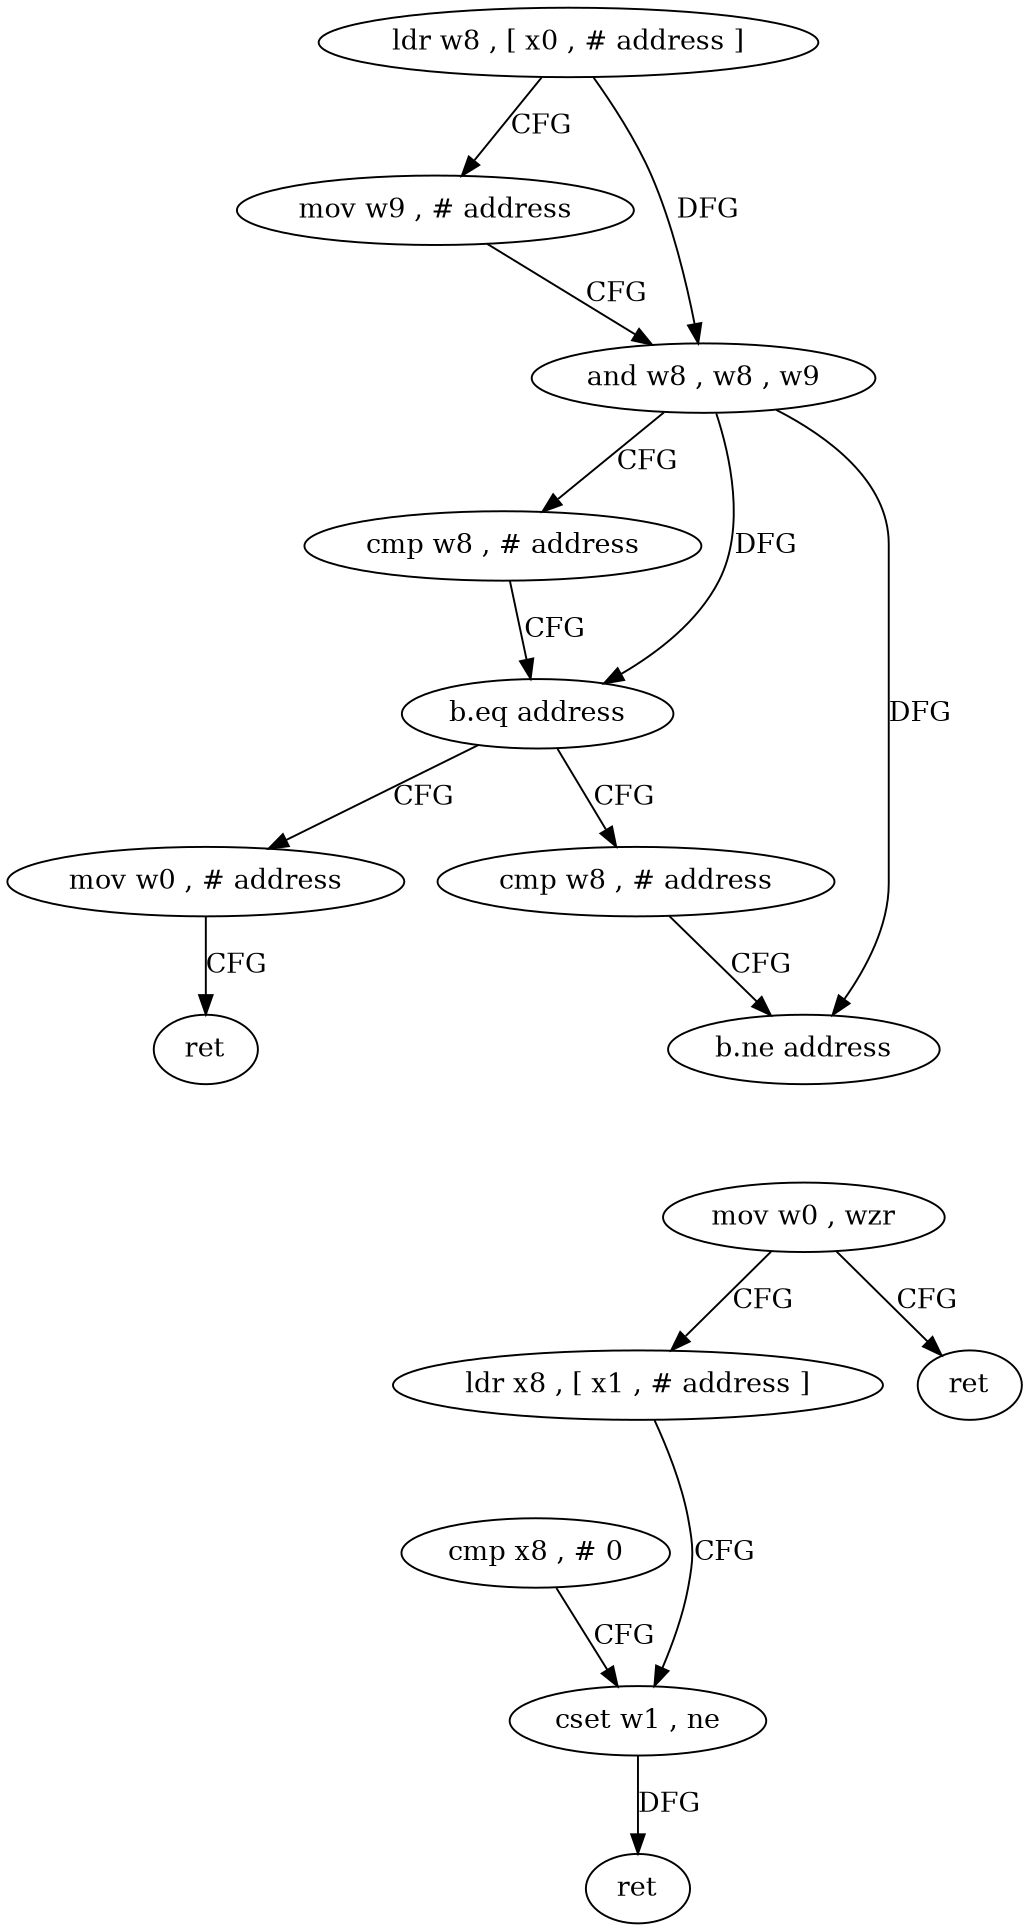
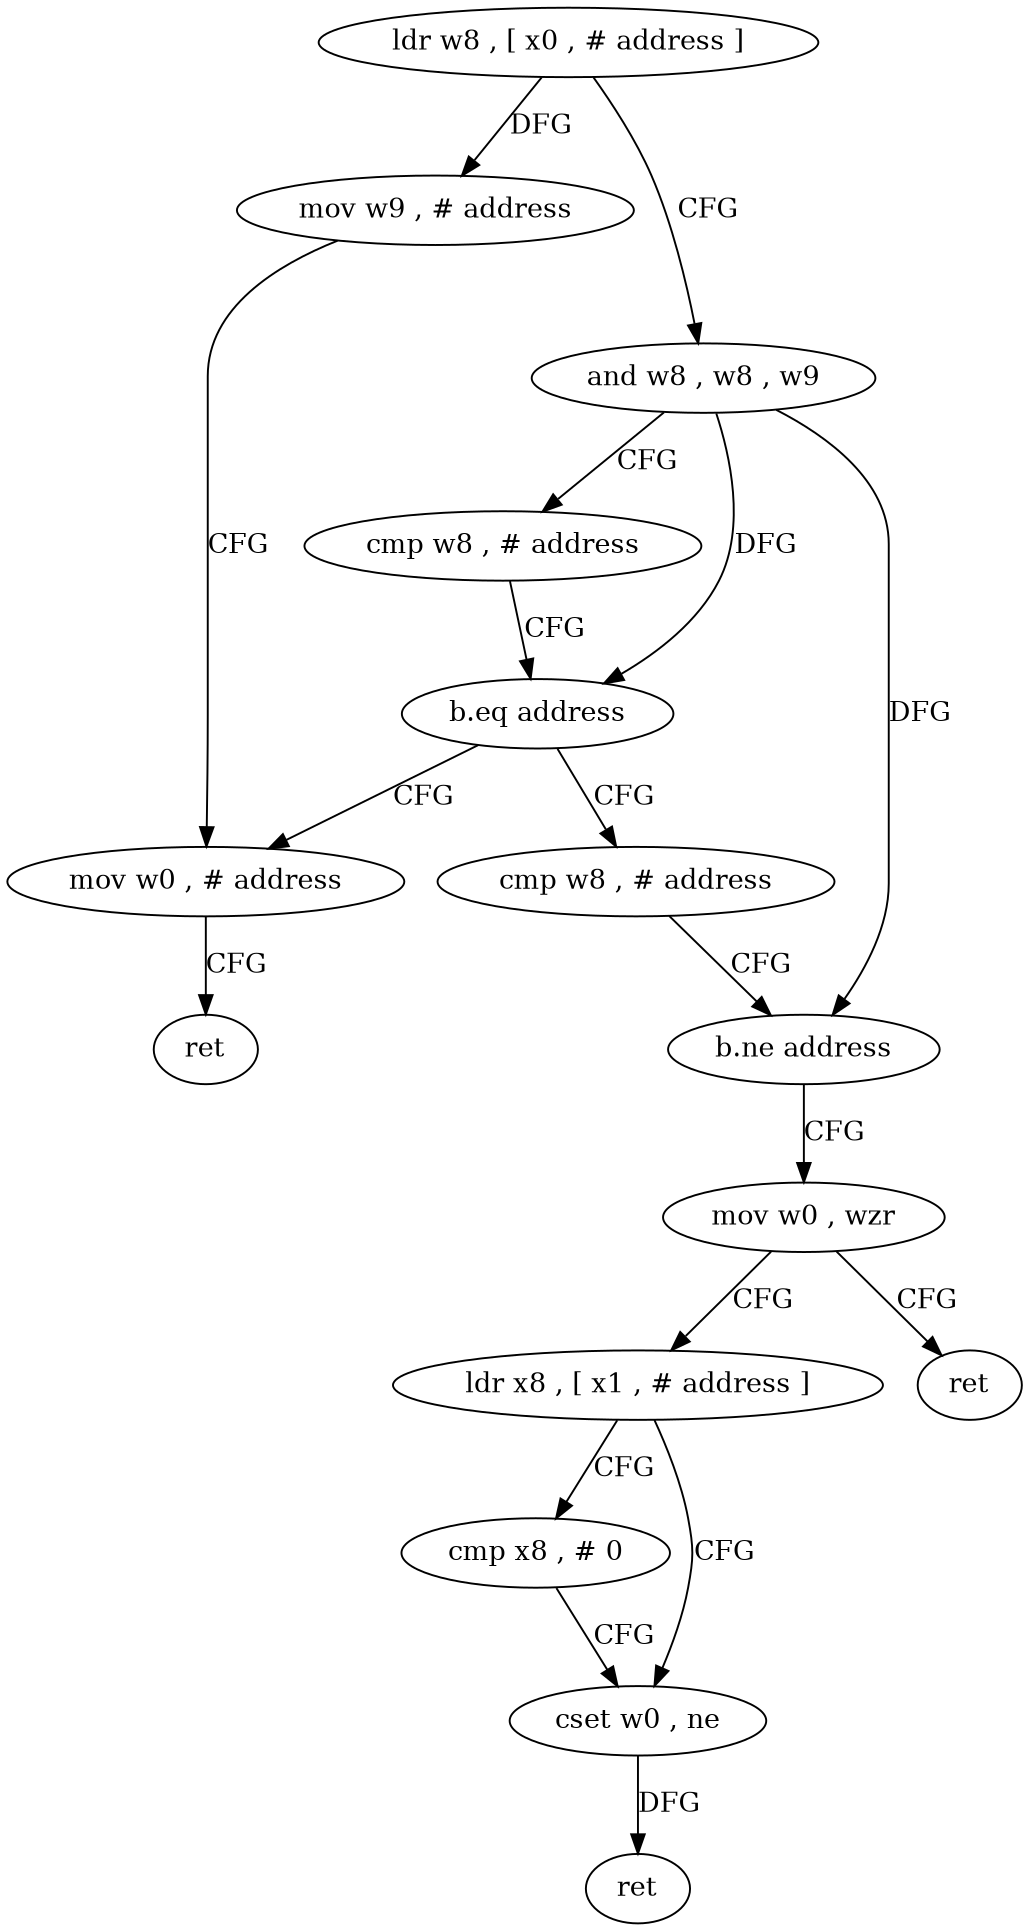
(541, 126) -> (541, 126)
(708, 210) -> (708, 210)
(561, 289) -> (208, 502)
none -> (804, 1124)
none -> (592, 1461)
(638, 1721) -> (638, 1721)
